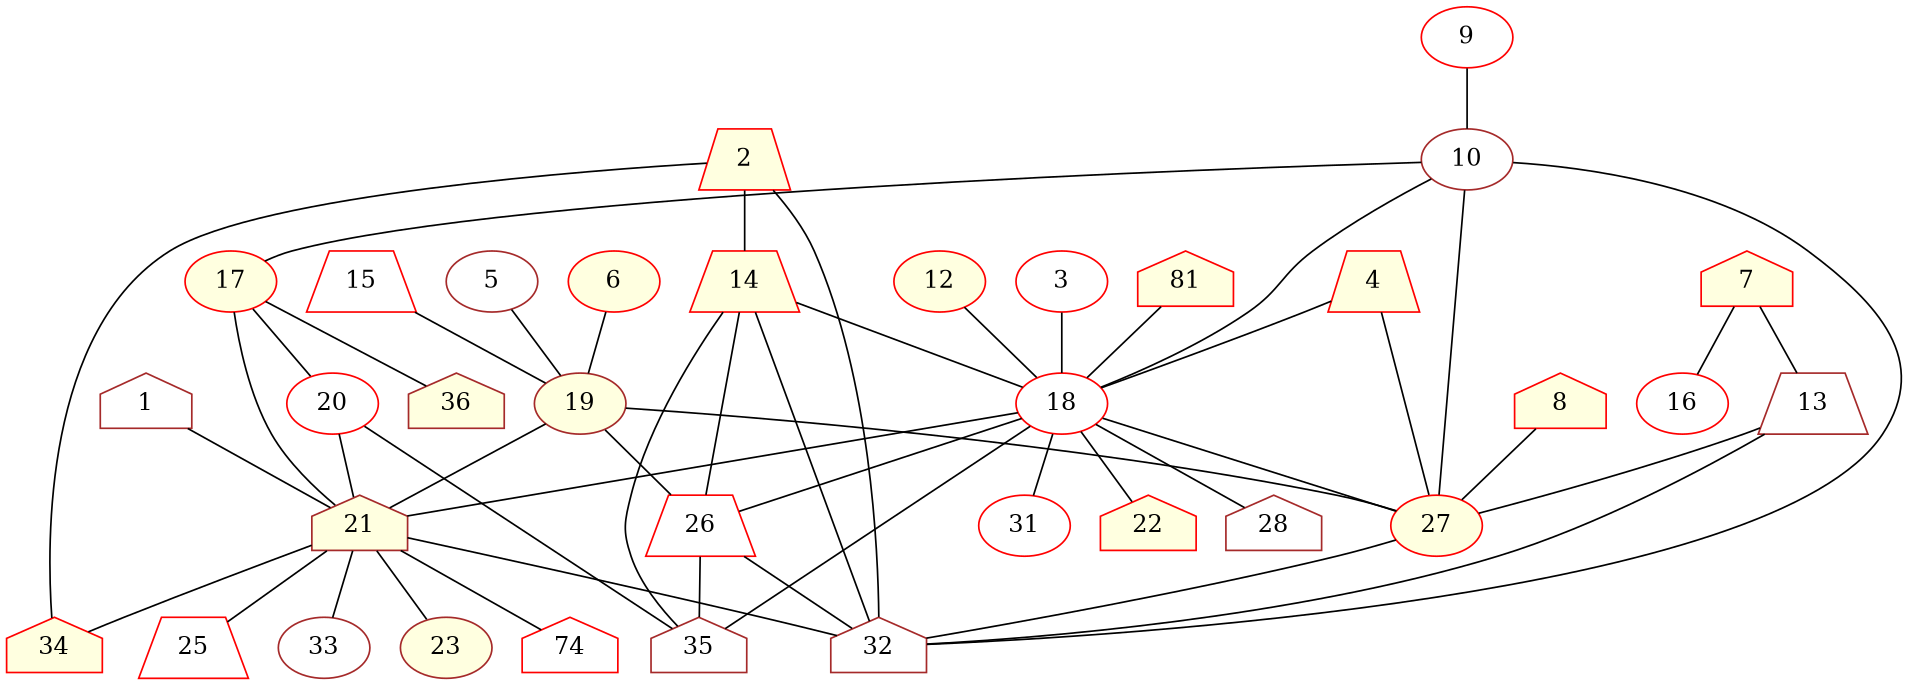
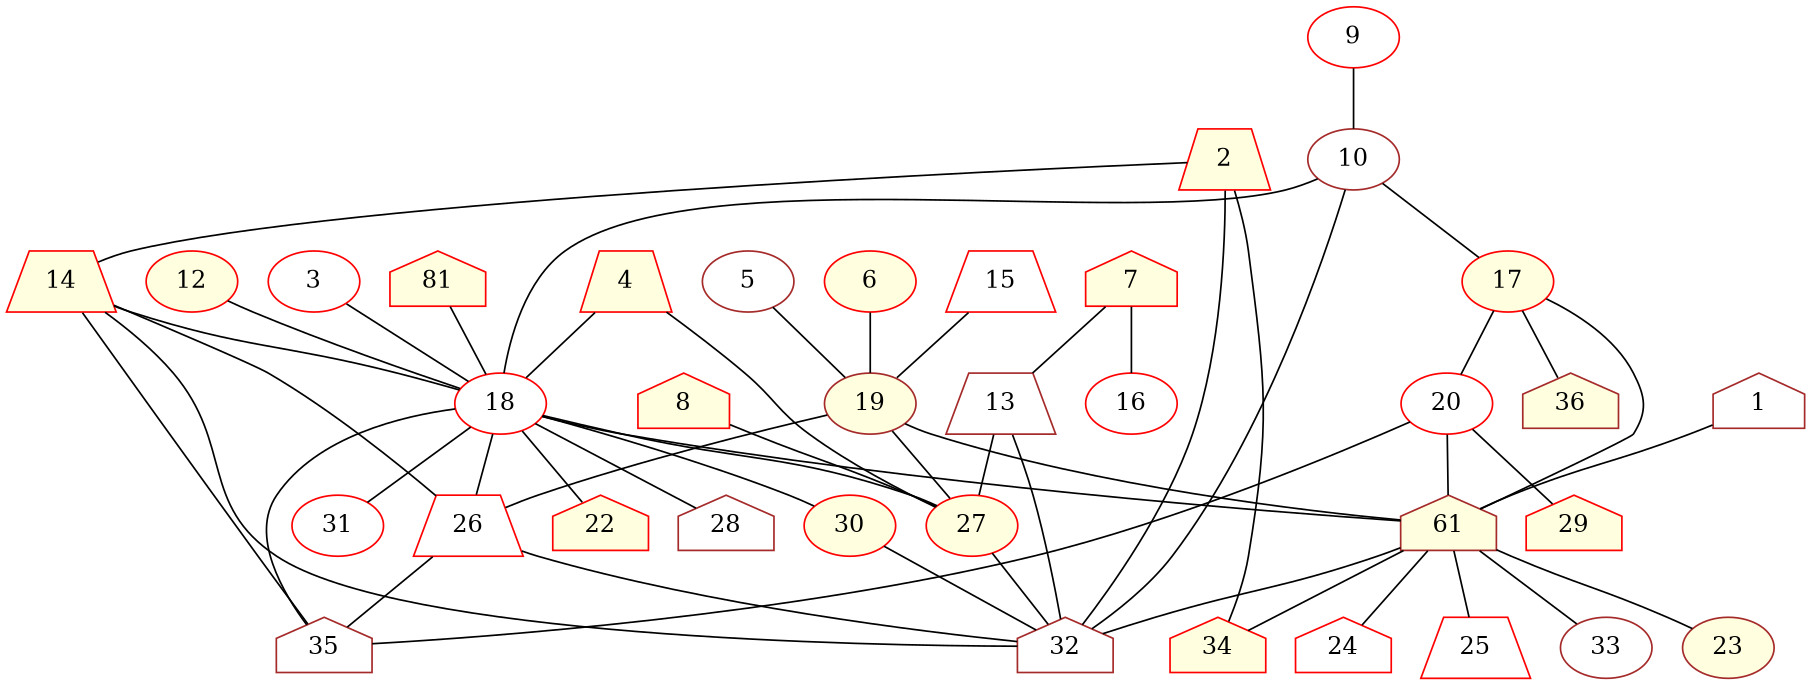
(1452, 342) -> none
(360, 526) -> (1449, 526)
none -> (850, 526)
none -> (1574, 526)
(570, 648) -> (1343, 648)
